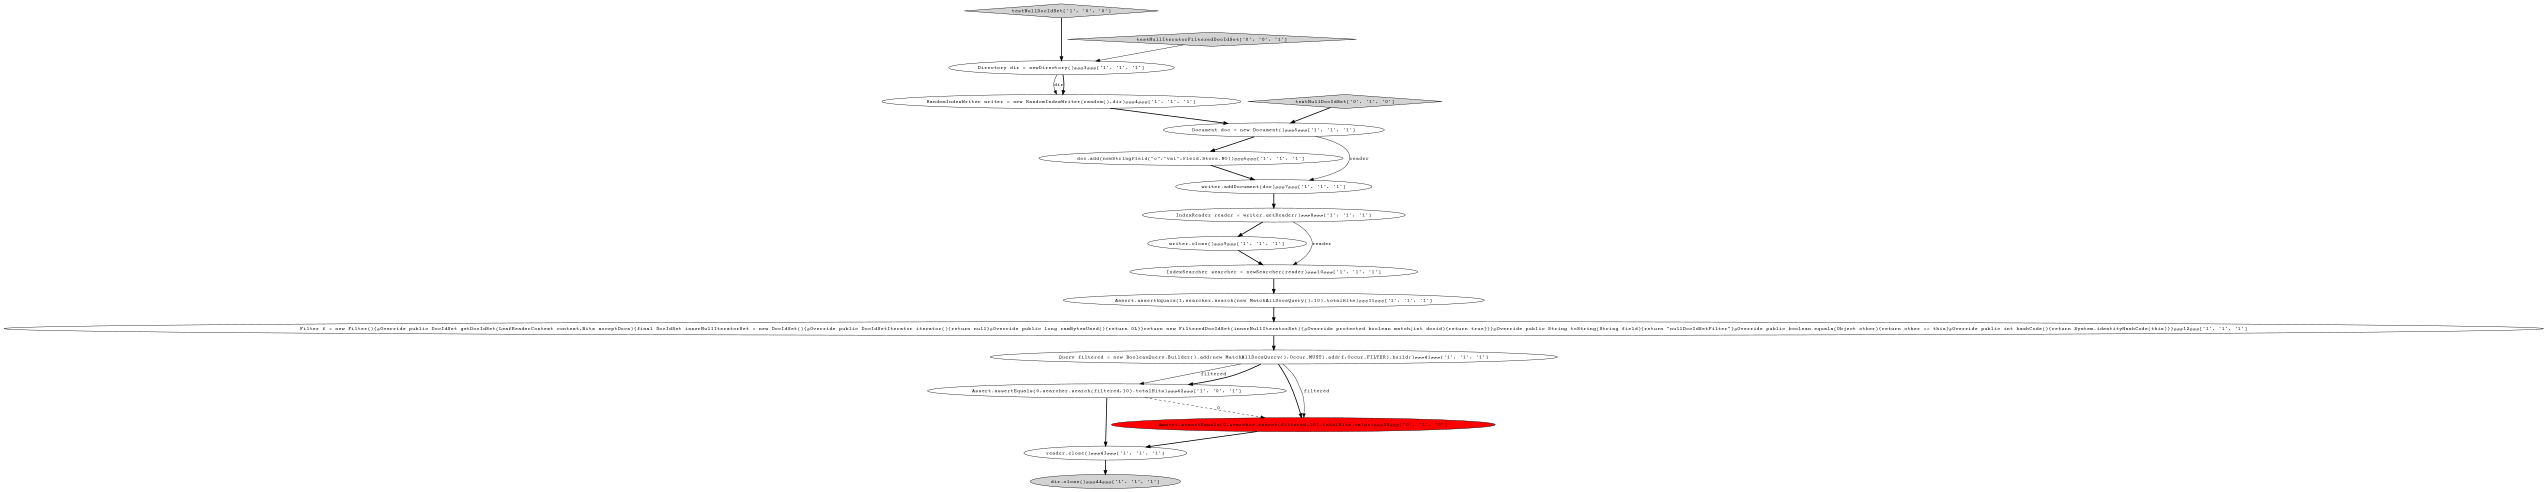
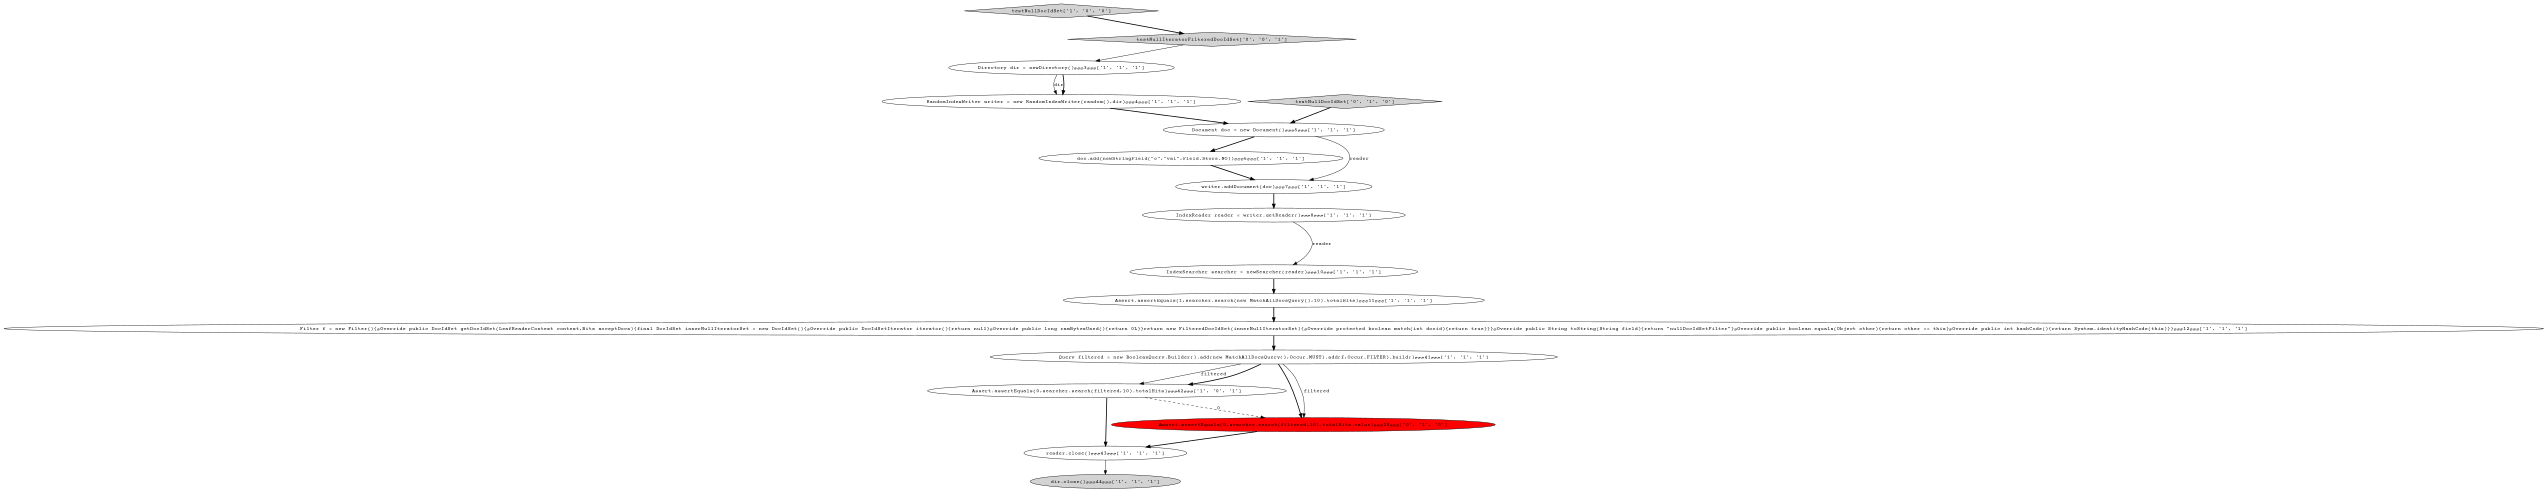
(1061, 37) -> (1133, 24)
(1227, 243) -> none
(1105, 465) -> (1105, 465)
